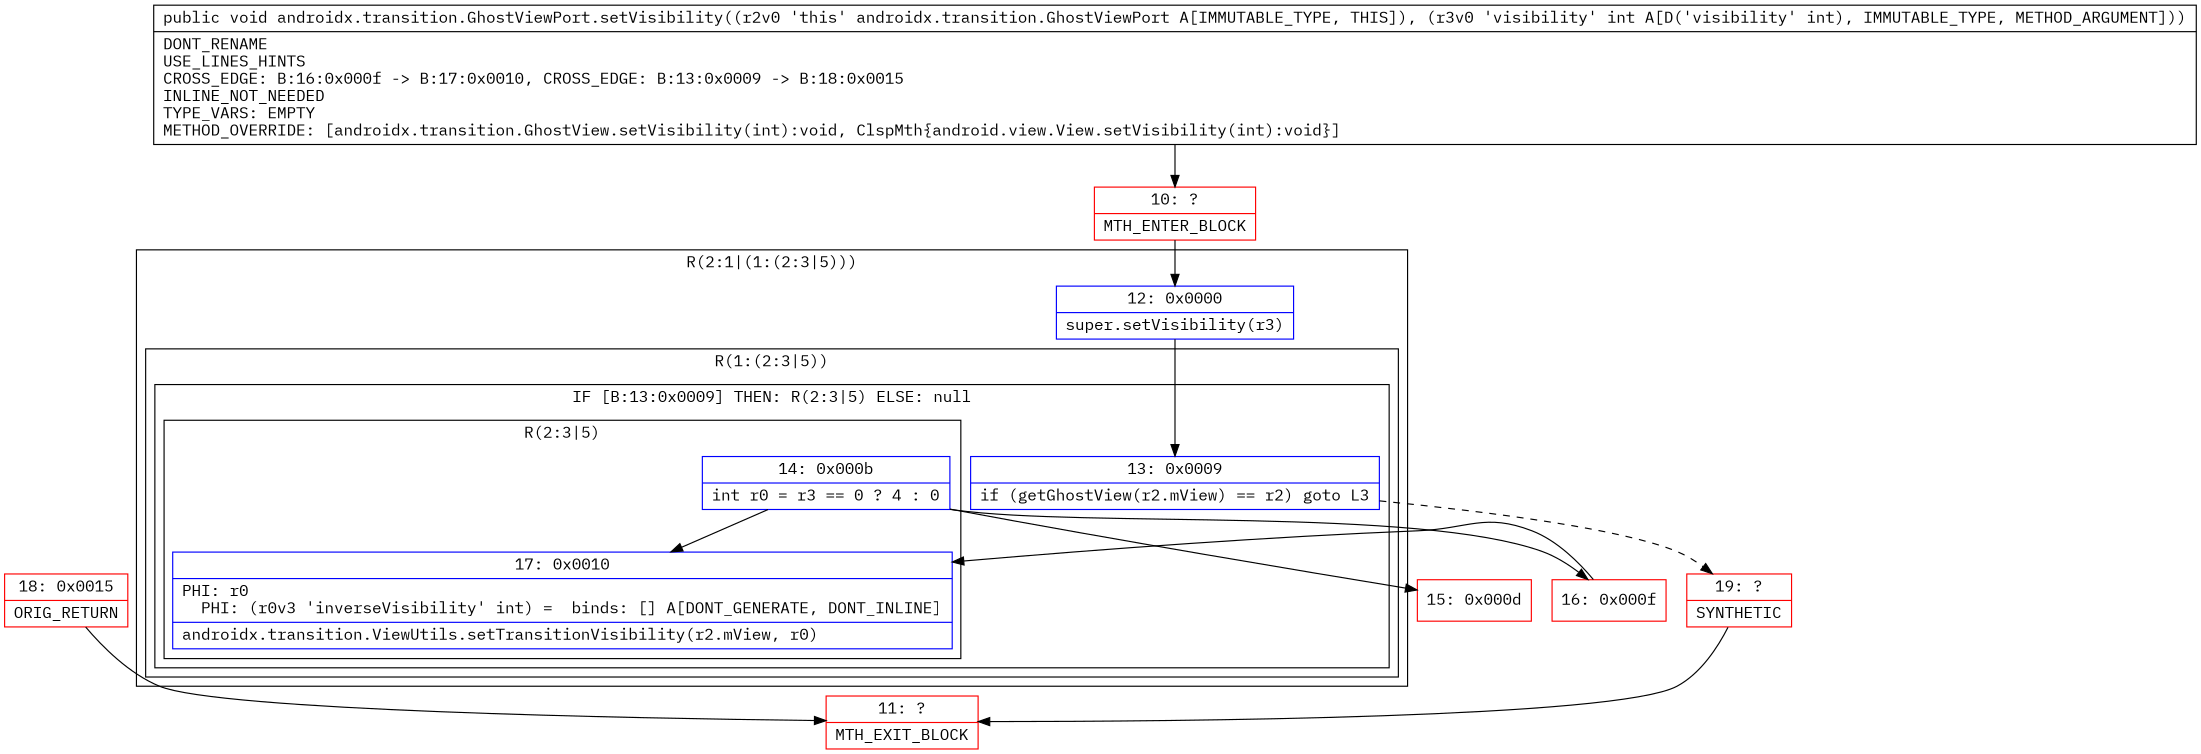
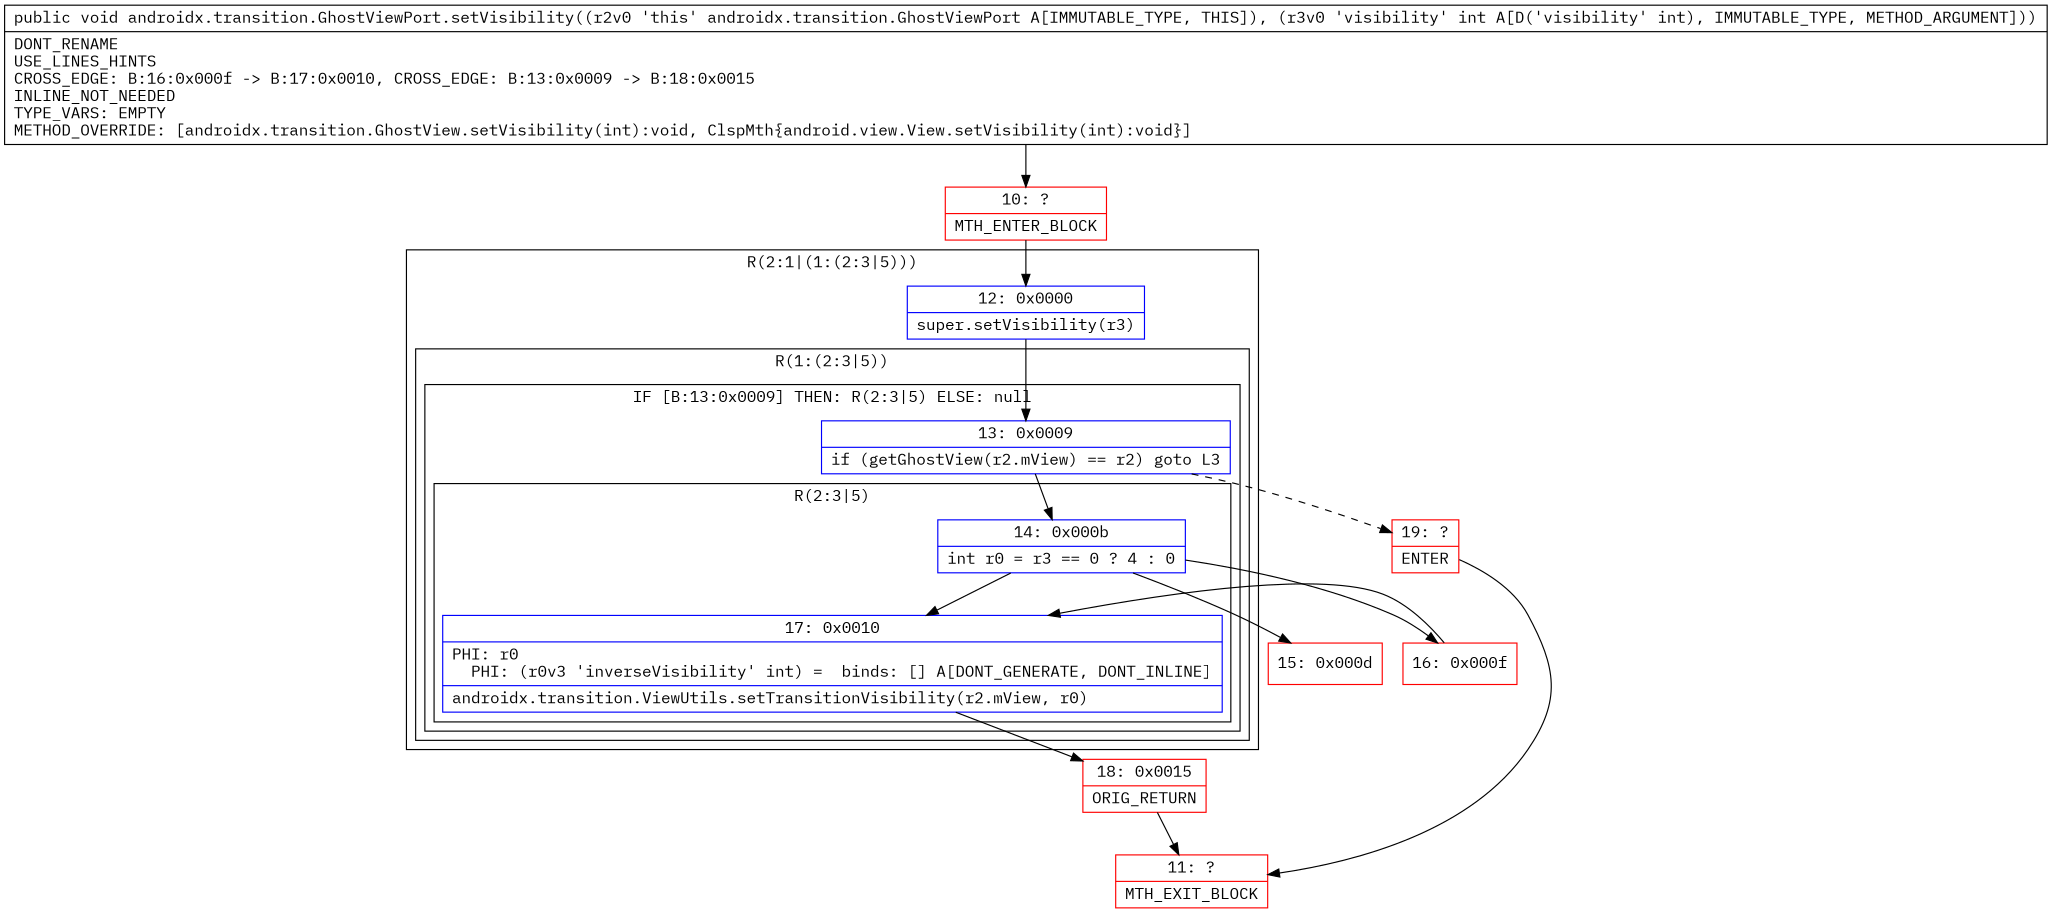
none -> (1042, 491)
(1739, 613) -> (1425, 559)
none -> (1014, 735)
